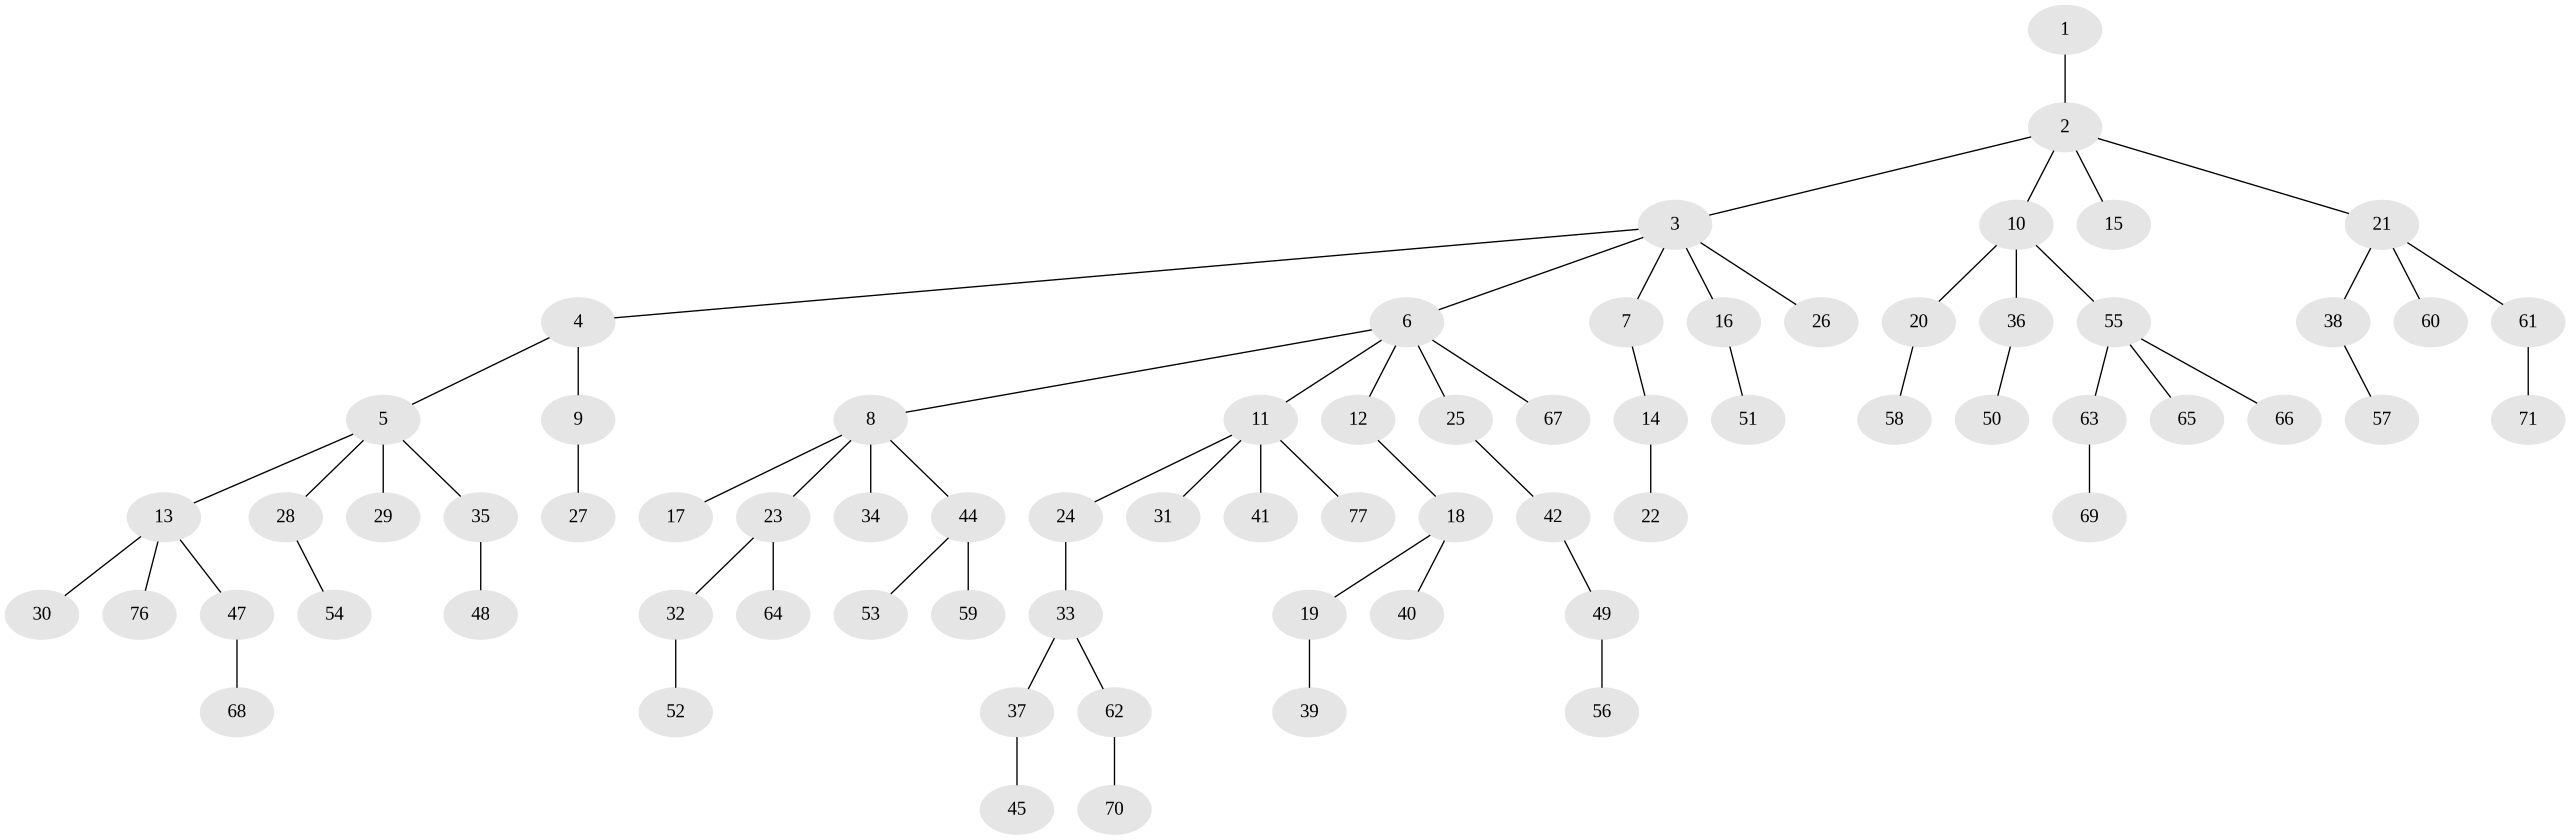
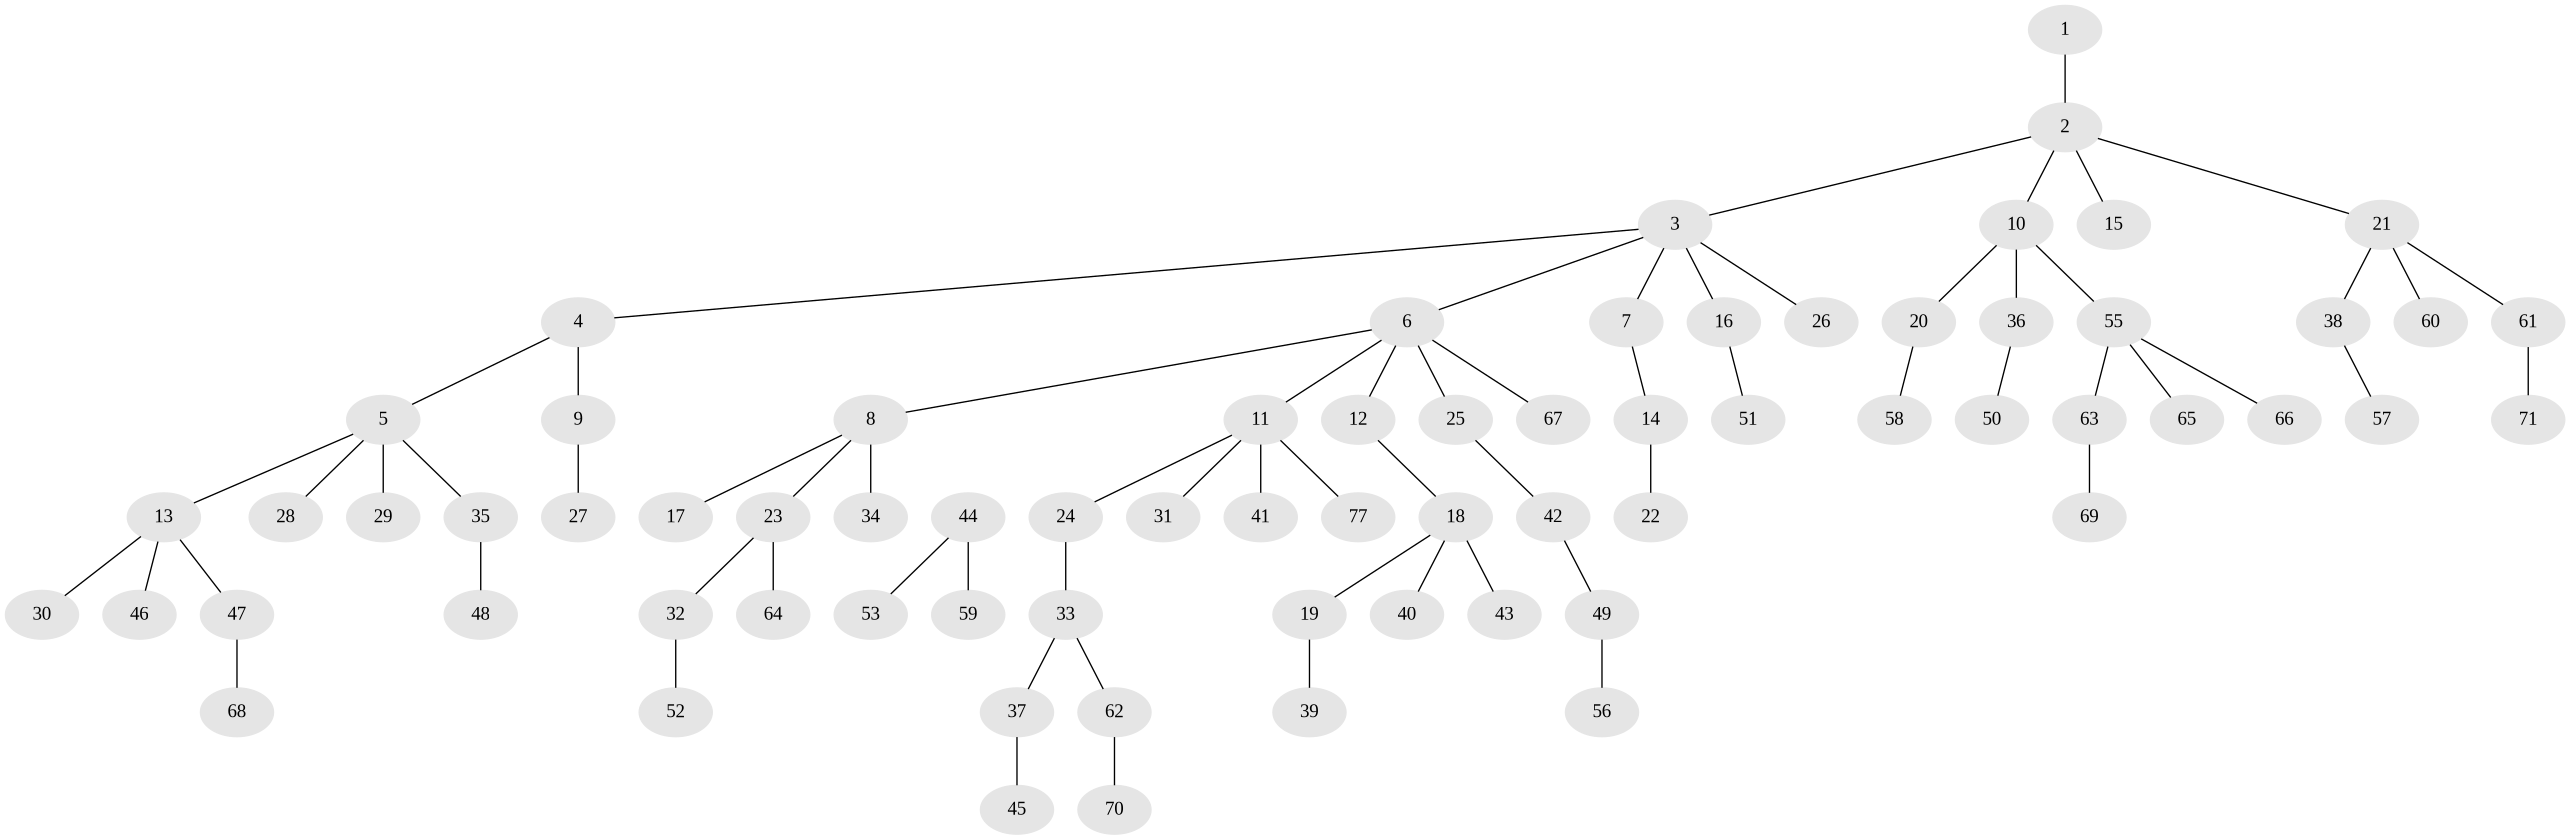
(919, 468) -> none
(139, 615) -> (139, 615)
(334, 615) -> none
none -> (1504, 615)
